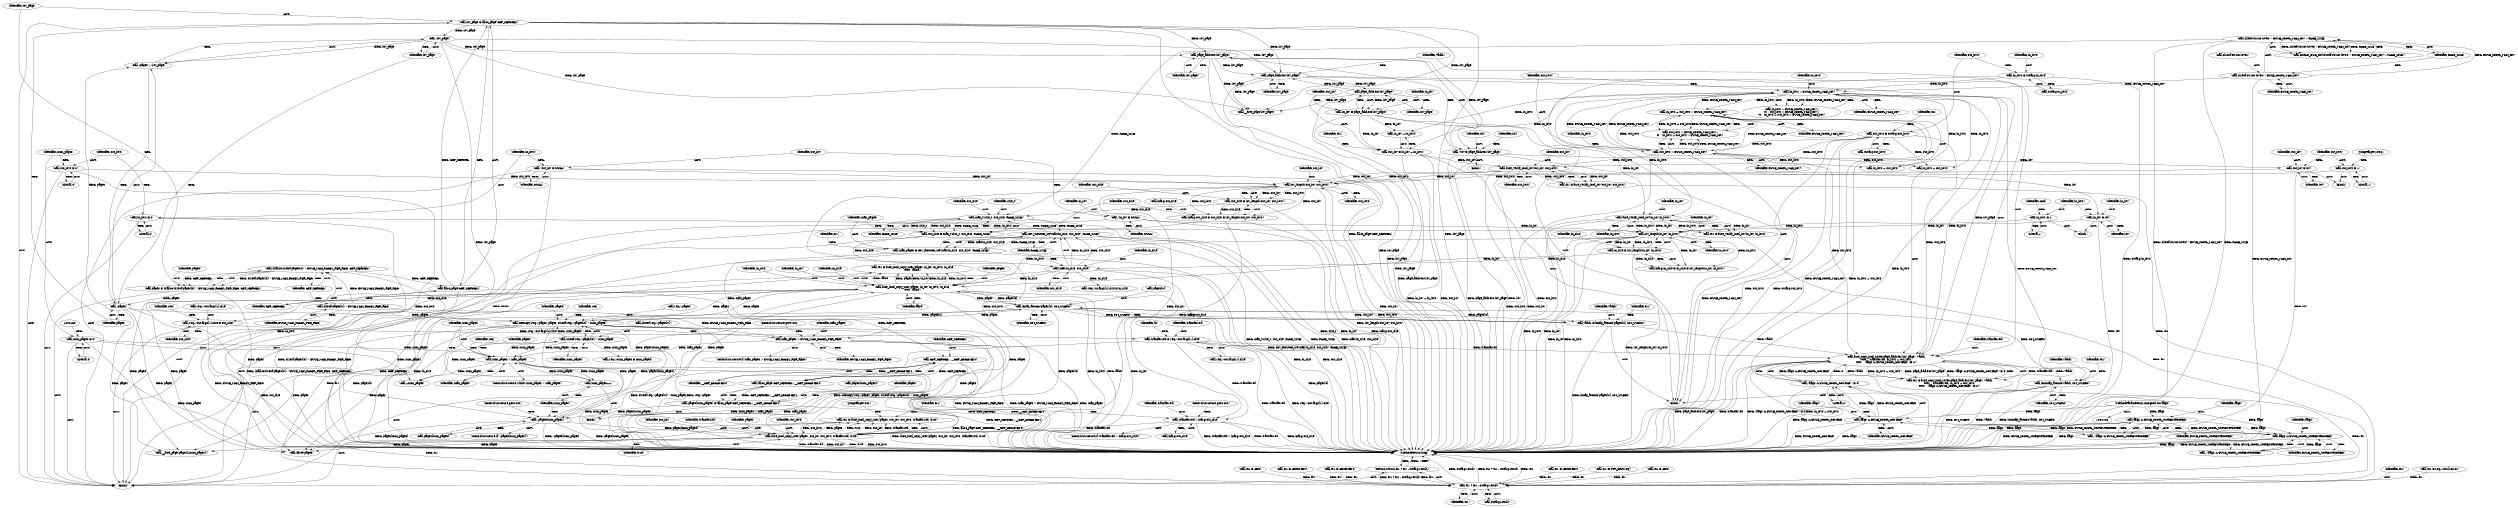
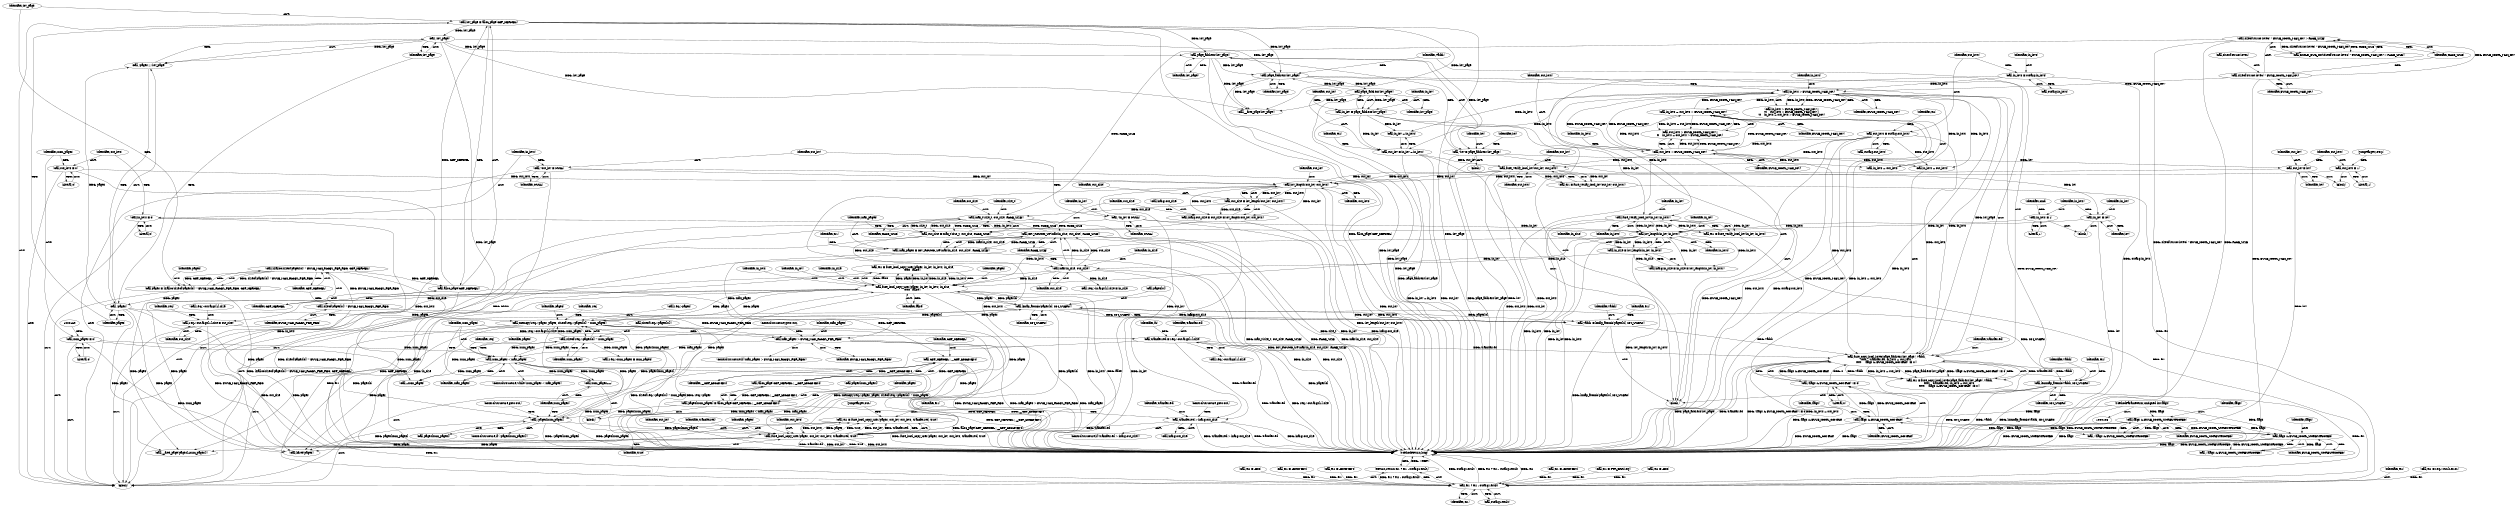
(1427, 478) -> (1427, 478)
